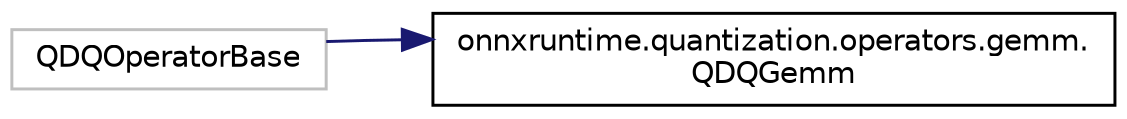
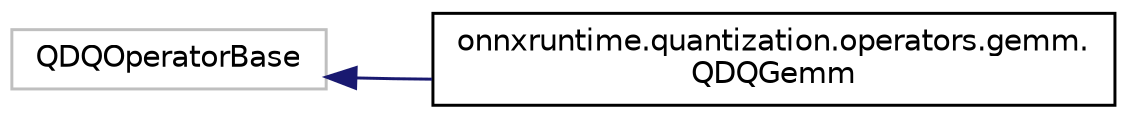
(364, 40) -> (394, 79)
